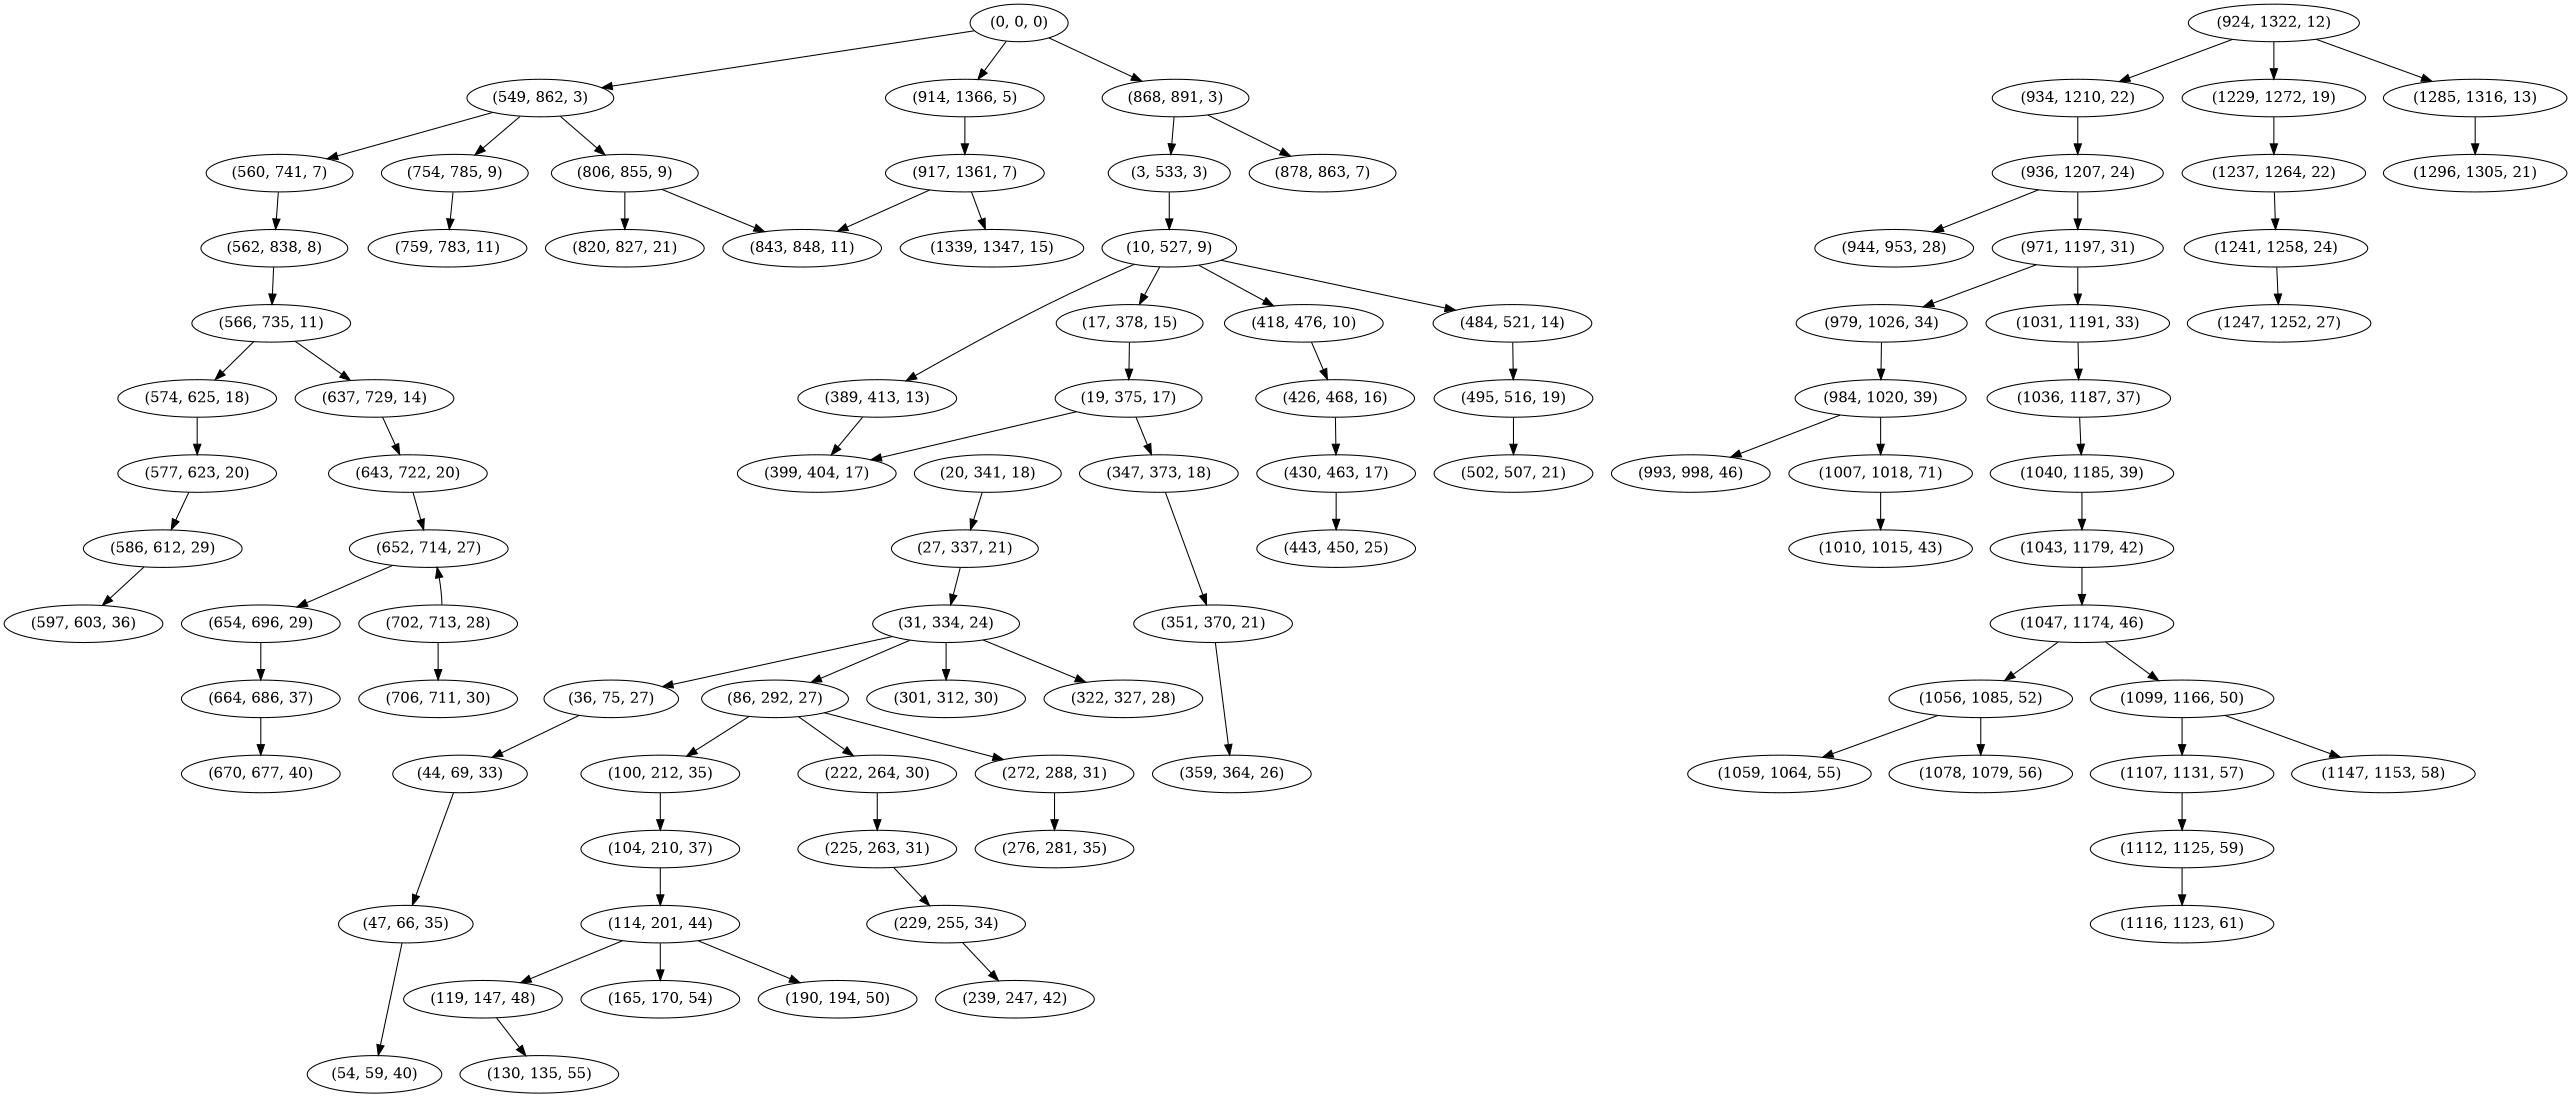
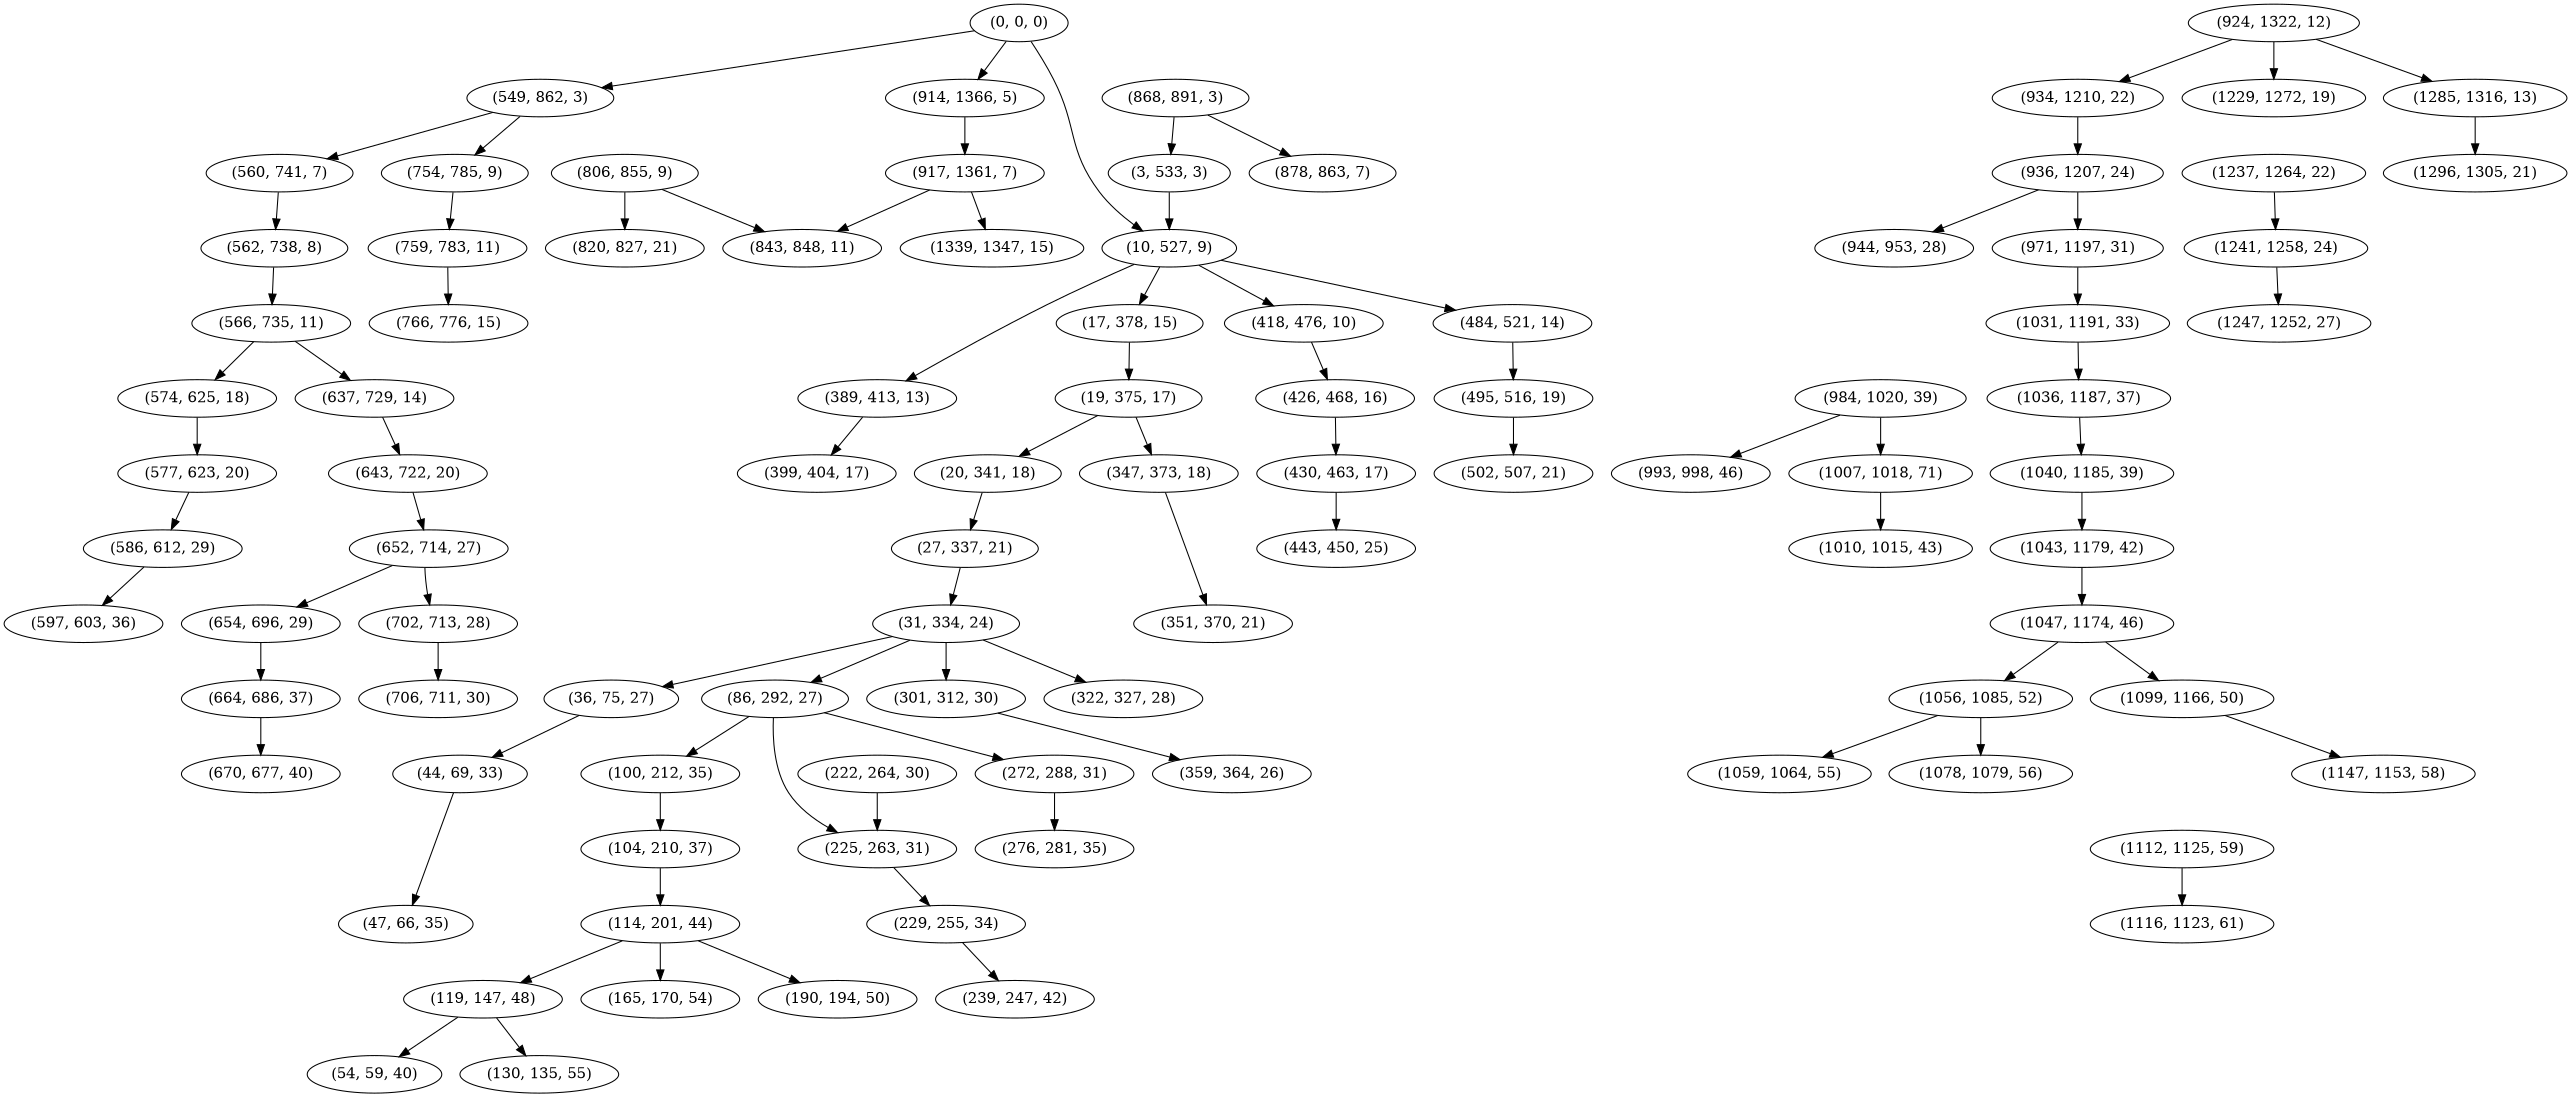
(1090, 57) -> (1074, 139)
(2274, 130) -> none
(579, 132) -> none
(274, 248) -> (274, 248)
none -> (449, 323)
(1882, 323) -> none
(979, 435) -> (1063, 433)
(441, 591) -> (426, 581)
(1222, 693) -> (1084, 735)
(822, 733) -> (783, 782)
(2182, 774) -> none
(391, 994) -> (433, 1034)
